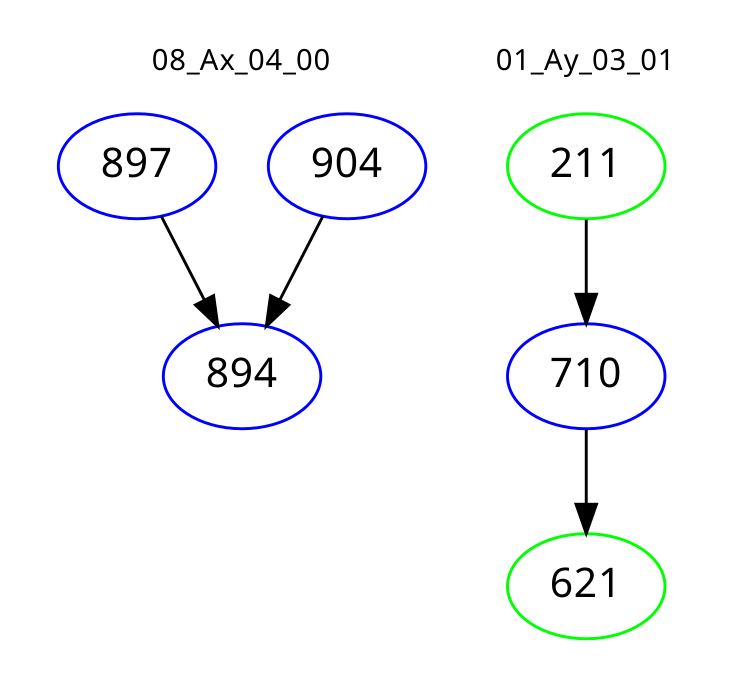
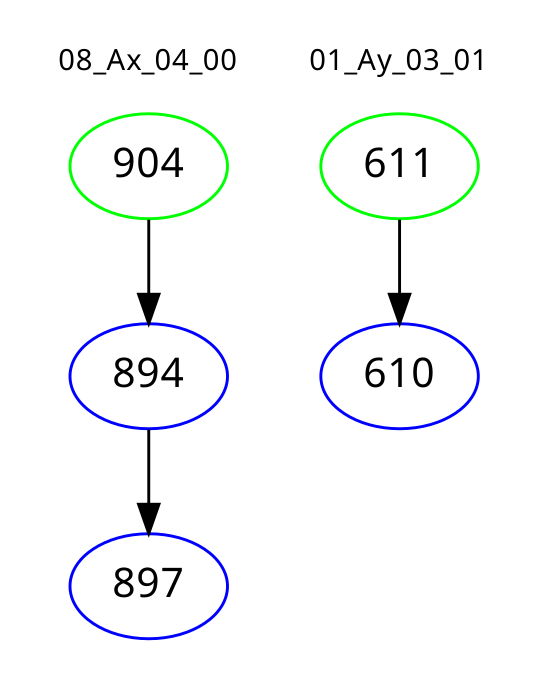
(347, 166) -> (149, 166)
(586, 166) -> (400, 166)
(183, 258) -> (149, 467)
(586, 376) -> (400, 376)
(586, 586) -> none
